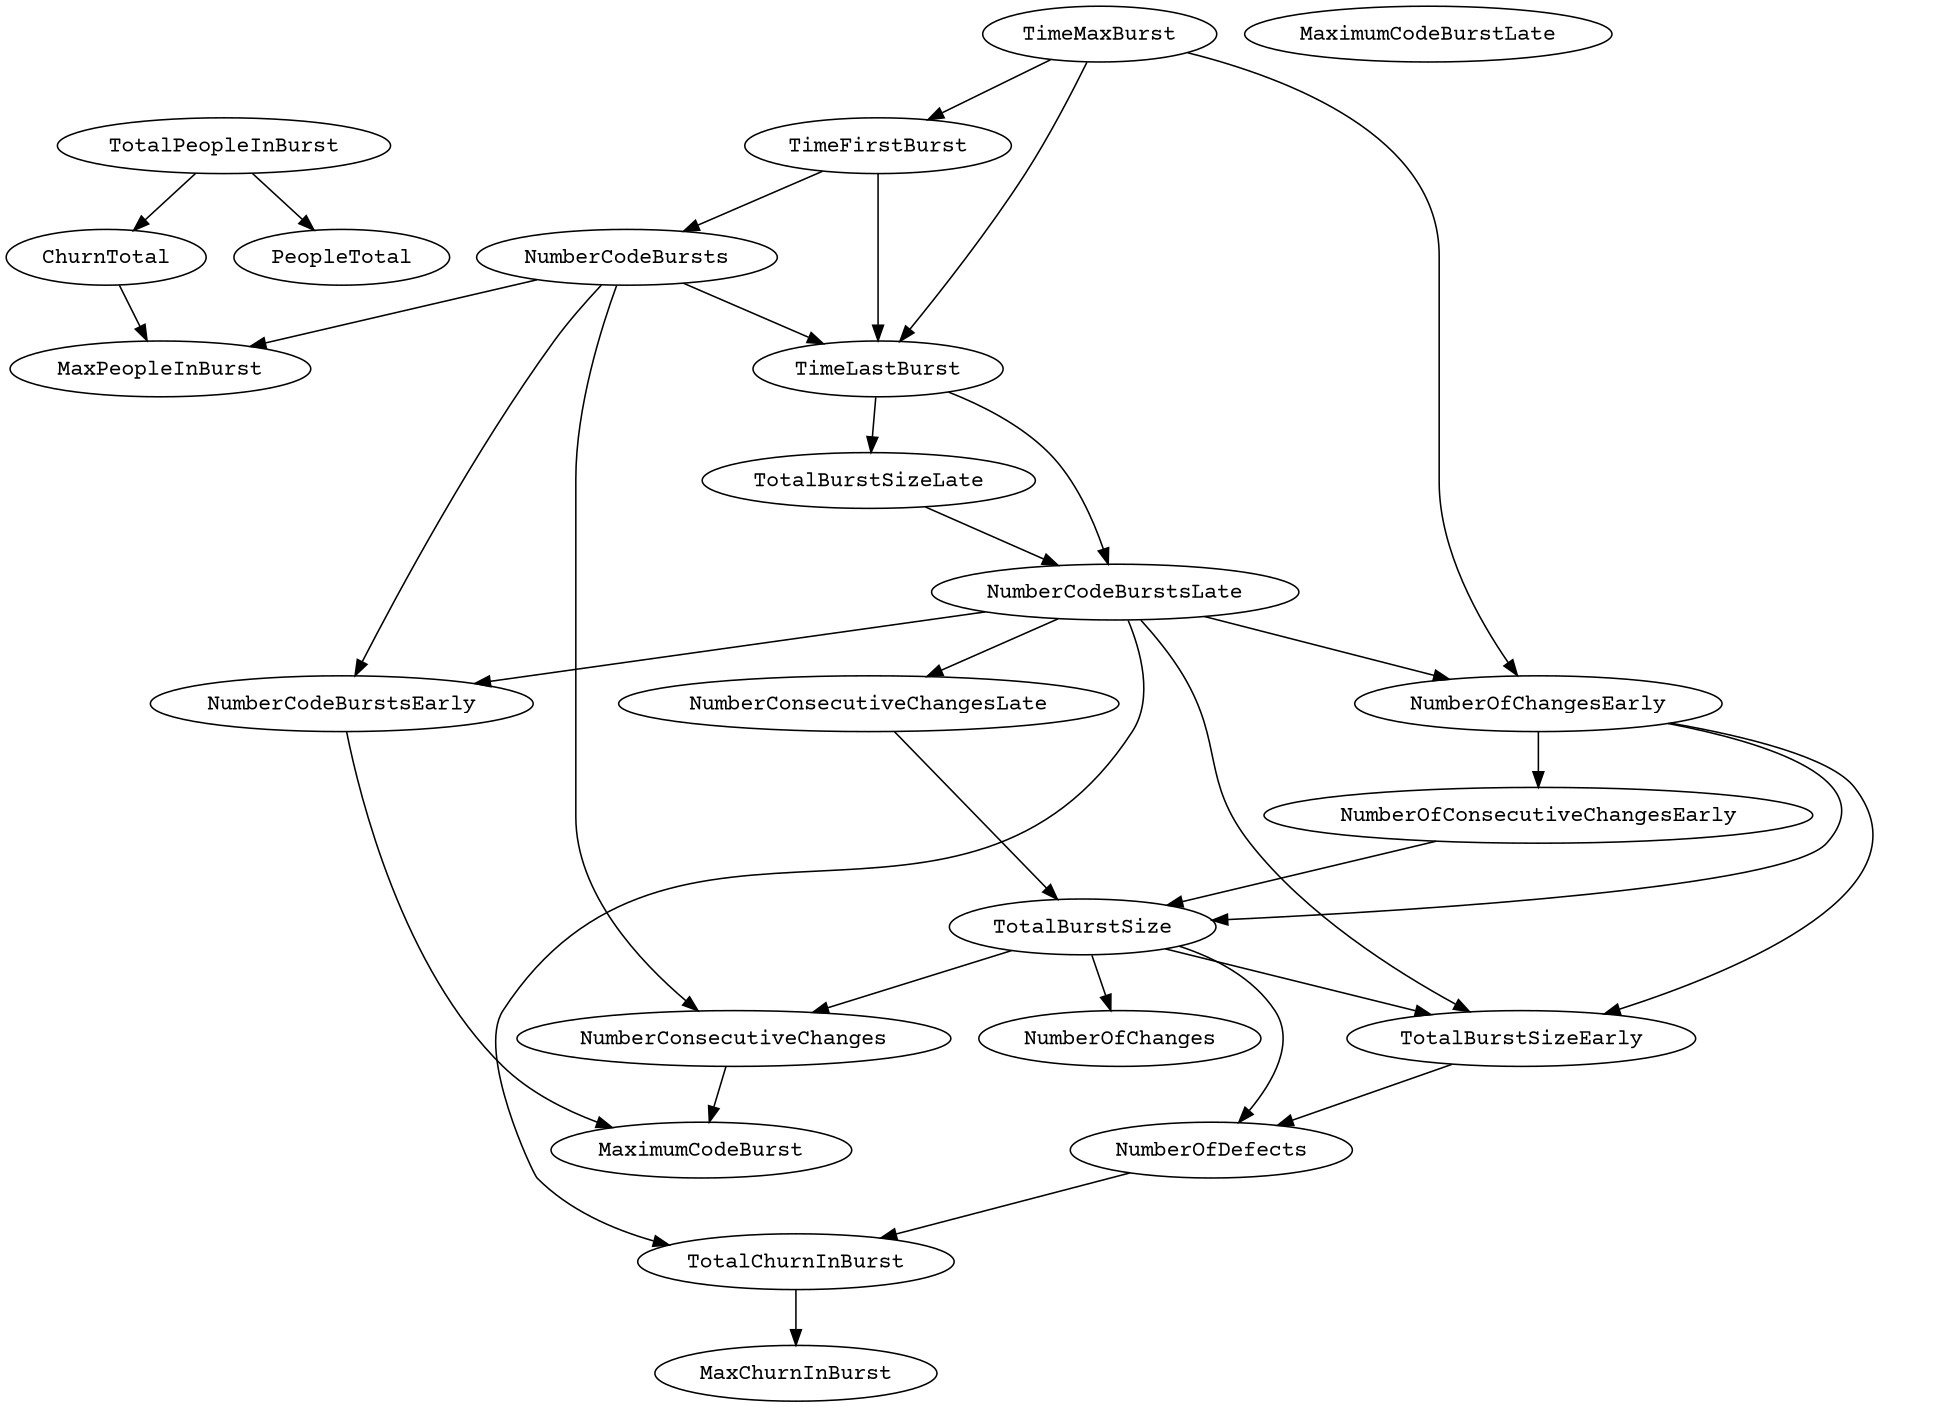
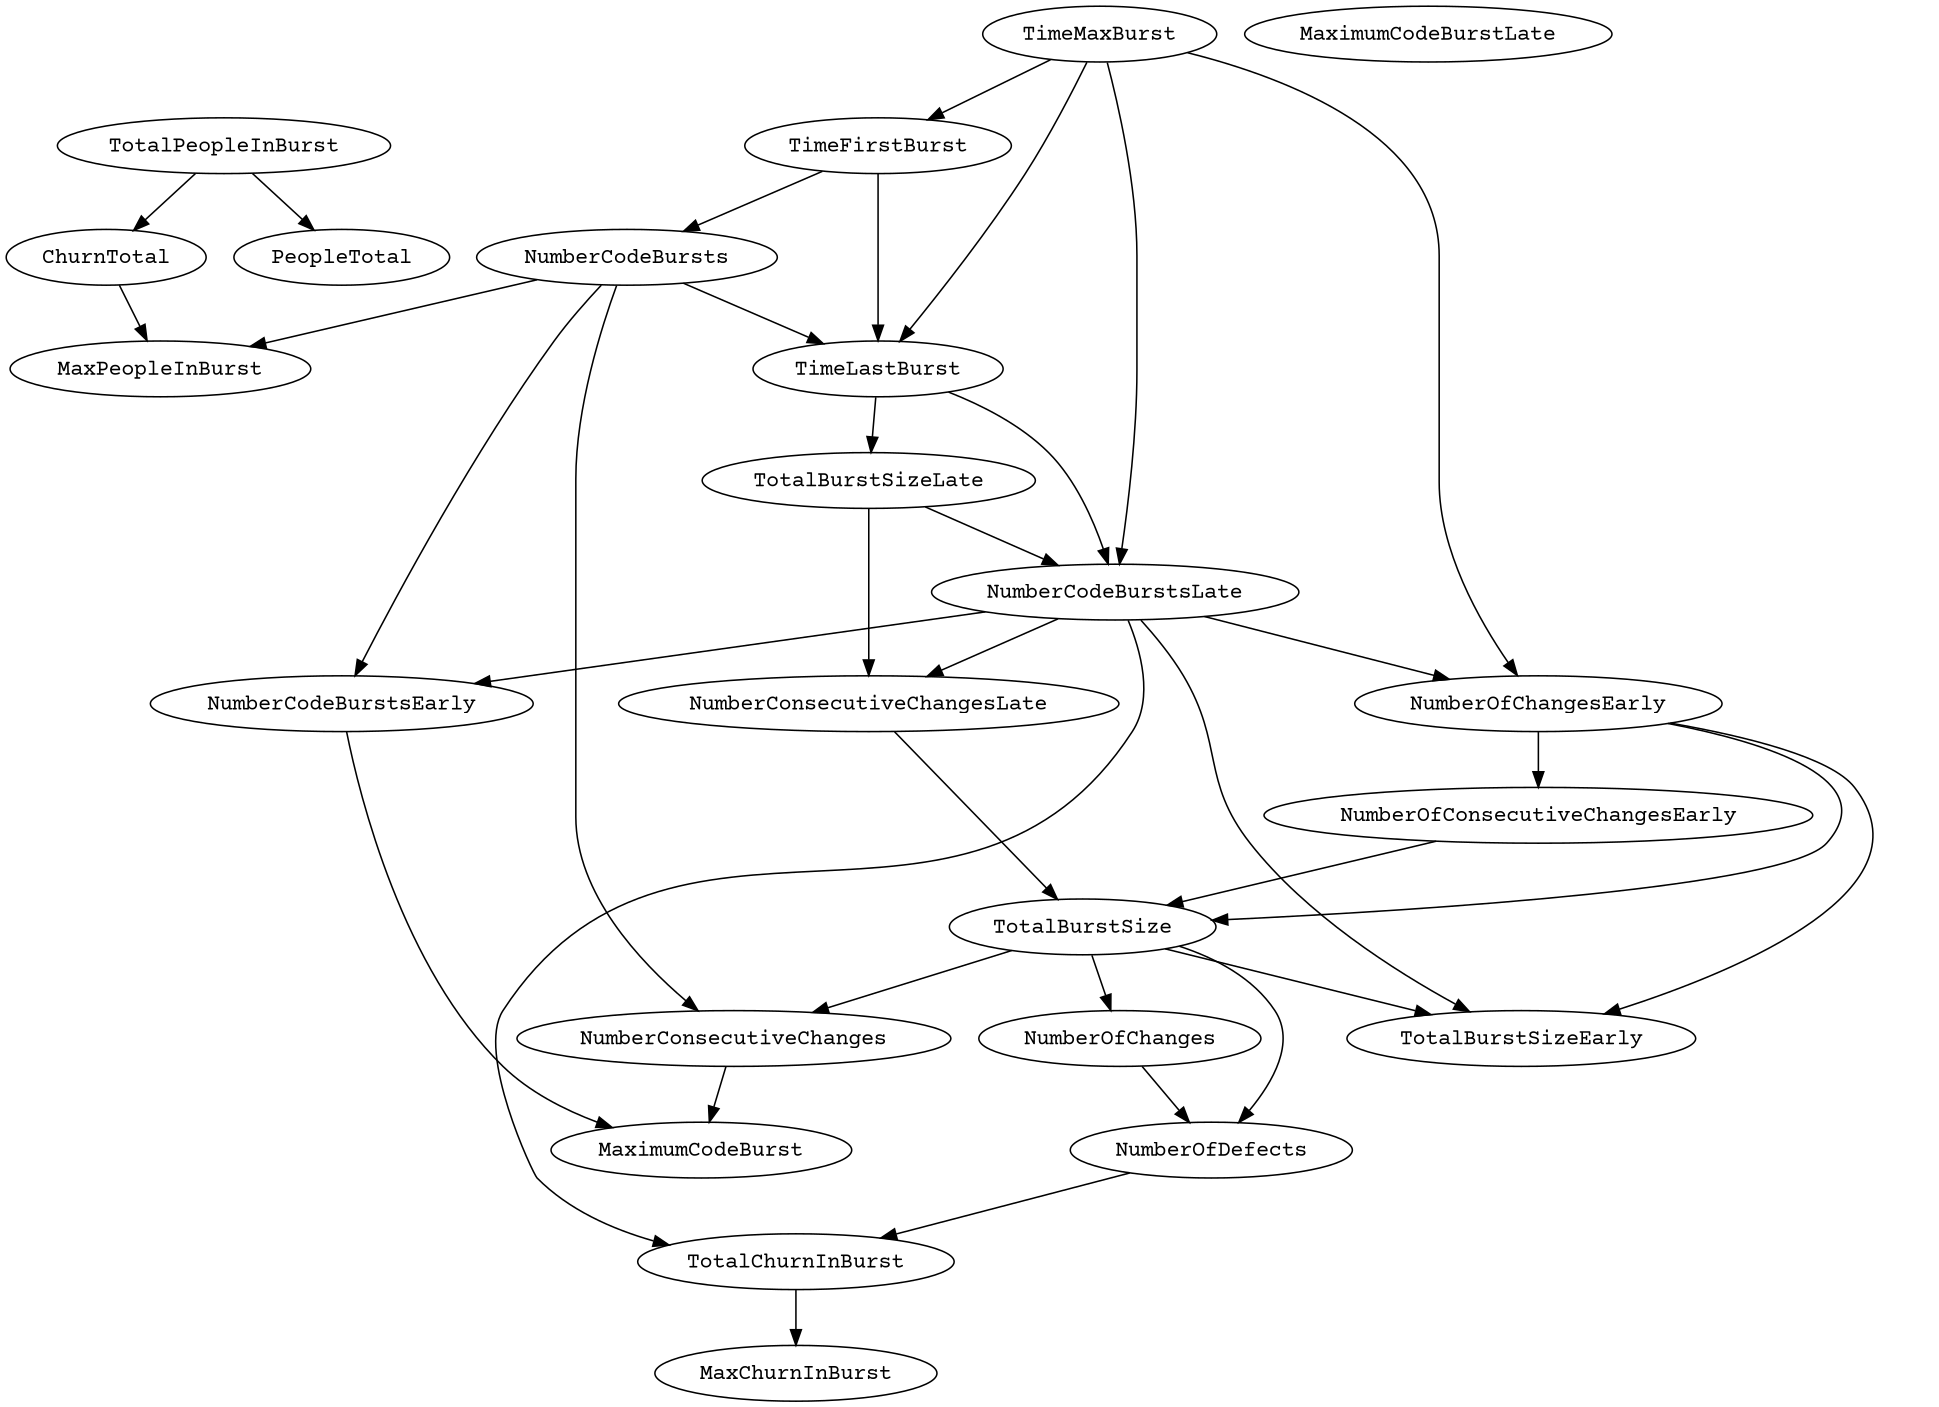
none -> (1137, 305)
none -> (869, 584)
(1372, 1092) -> (1161, 1088)
